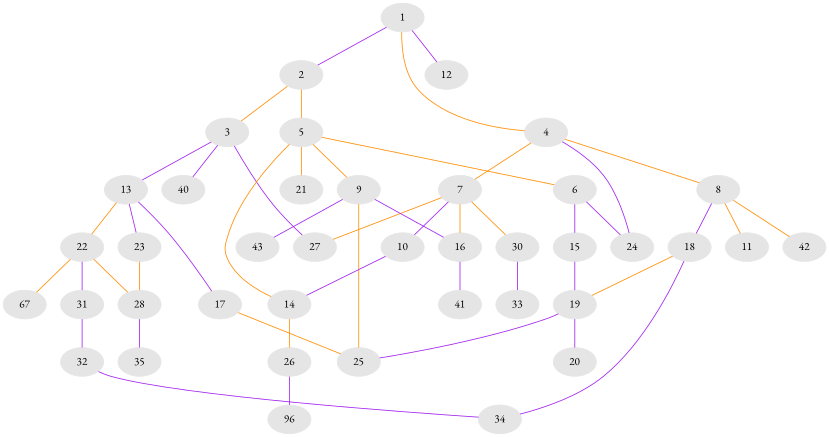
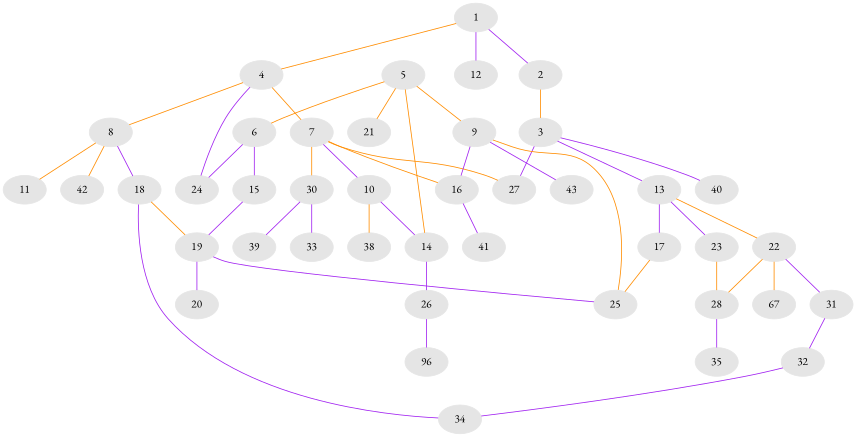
(301, 104) -> none
none -> (254, 247)
none -> (369, 247)
(289, 328) -> (427, 276)
